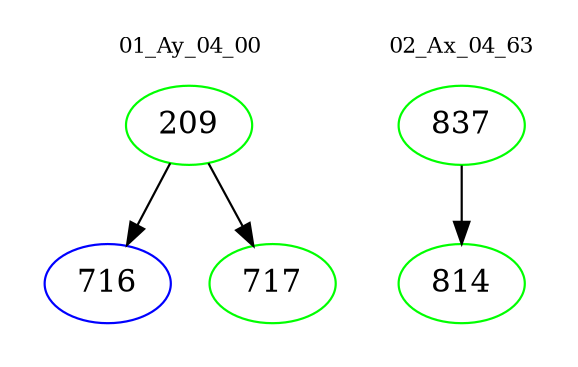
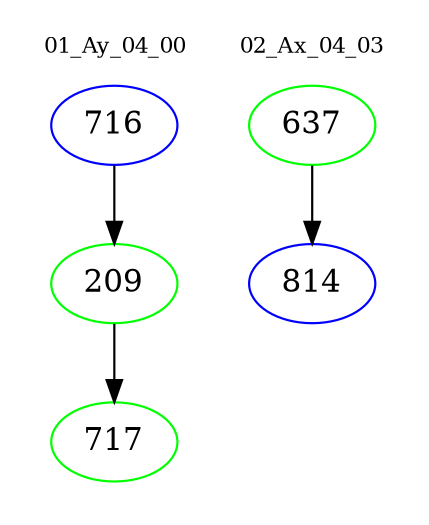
(462, 47) -> (312, 47)
(462, 125) -> (312, 125)
(154, 194) -> (114, 194)
(462, 284) -> (312, 284)
